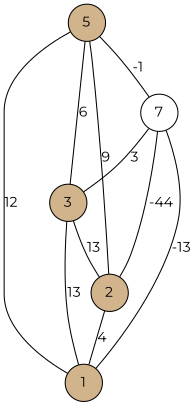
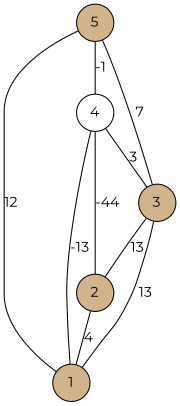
(83, 113) -> (140, 113)
(159, 113) -> (95, 113)
(101, 158) -> none
